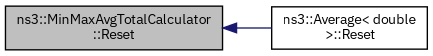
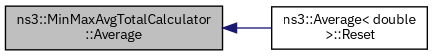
(114, 28) -> (114, 28)
